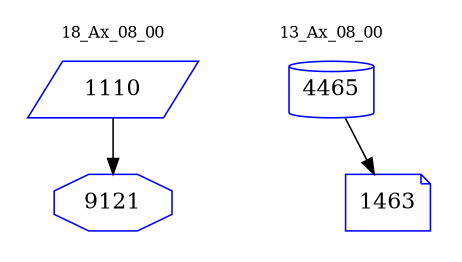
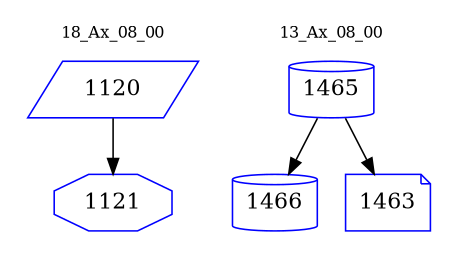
(113, 90) -> (113, 90)
(331, 90) -> (331, 90)
(113, 203) -> (113, 203)
none -> (275, 203)
